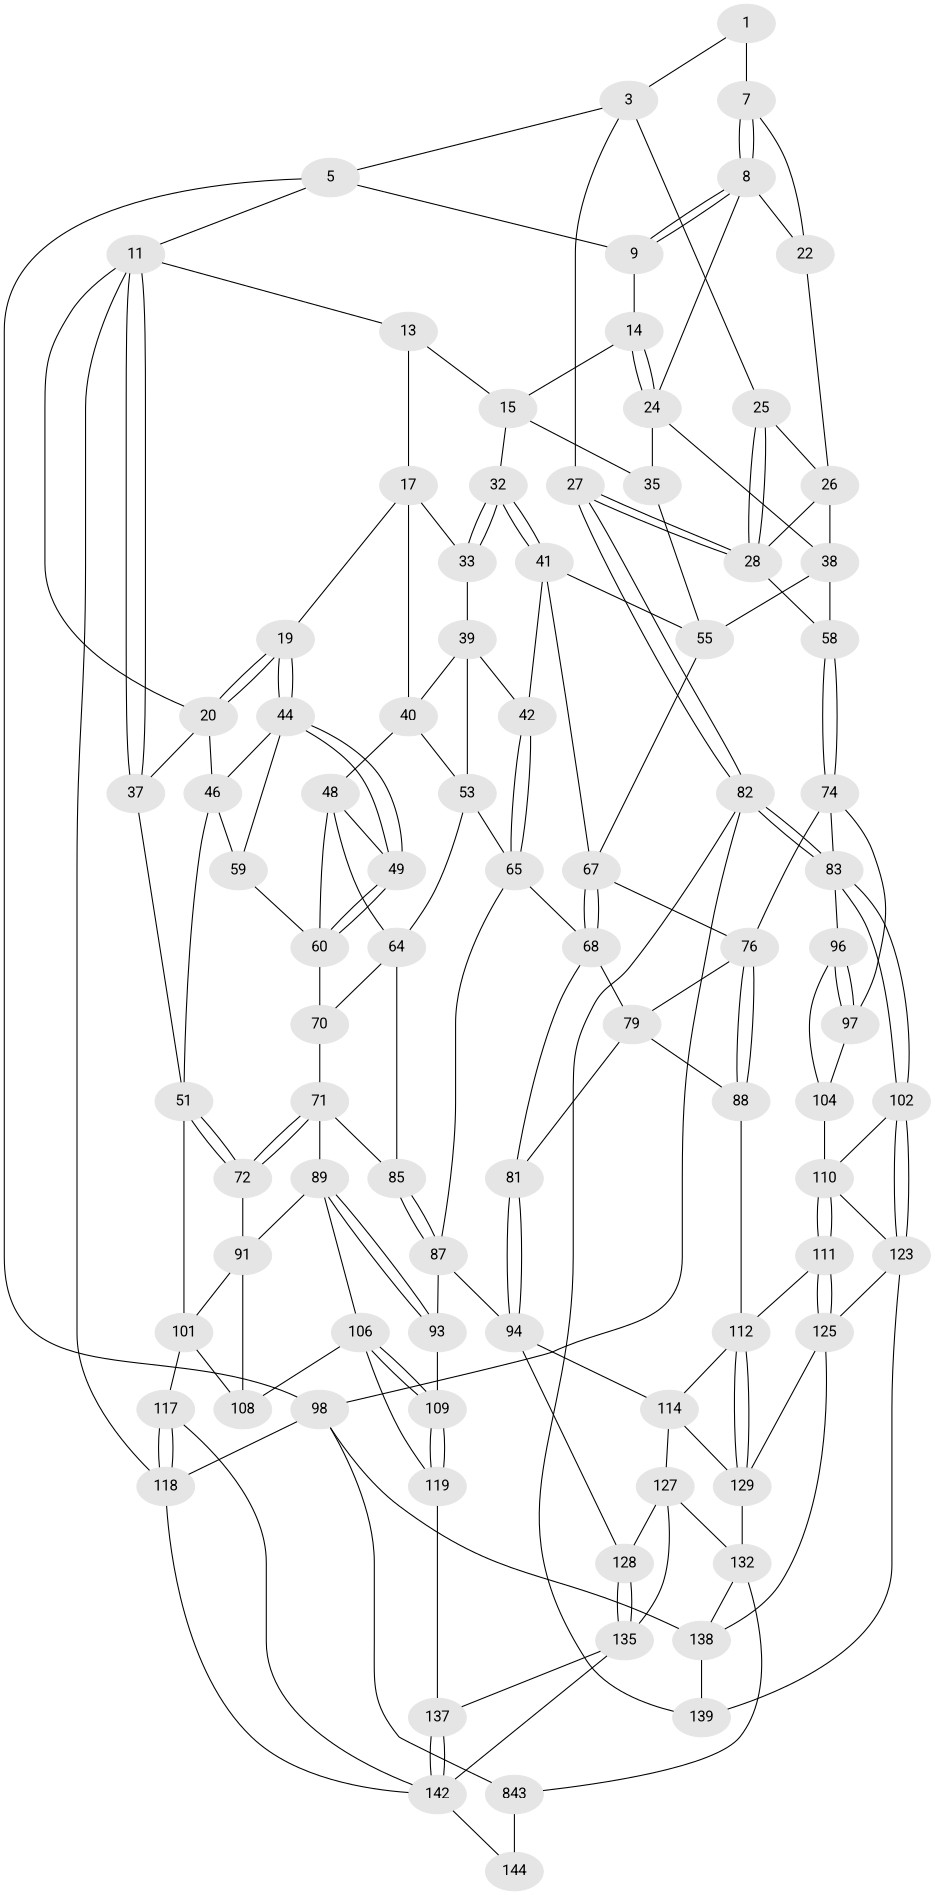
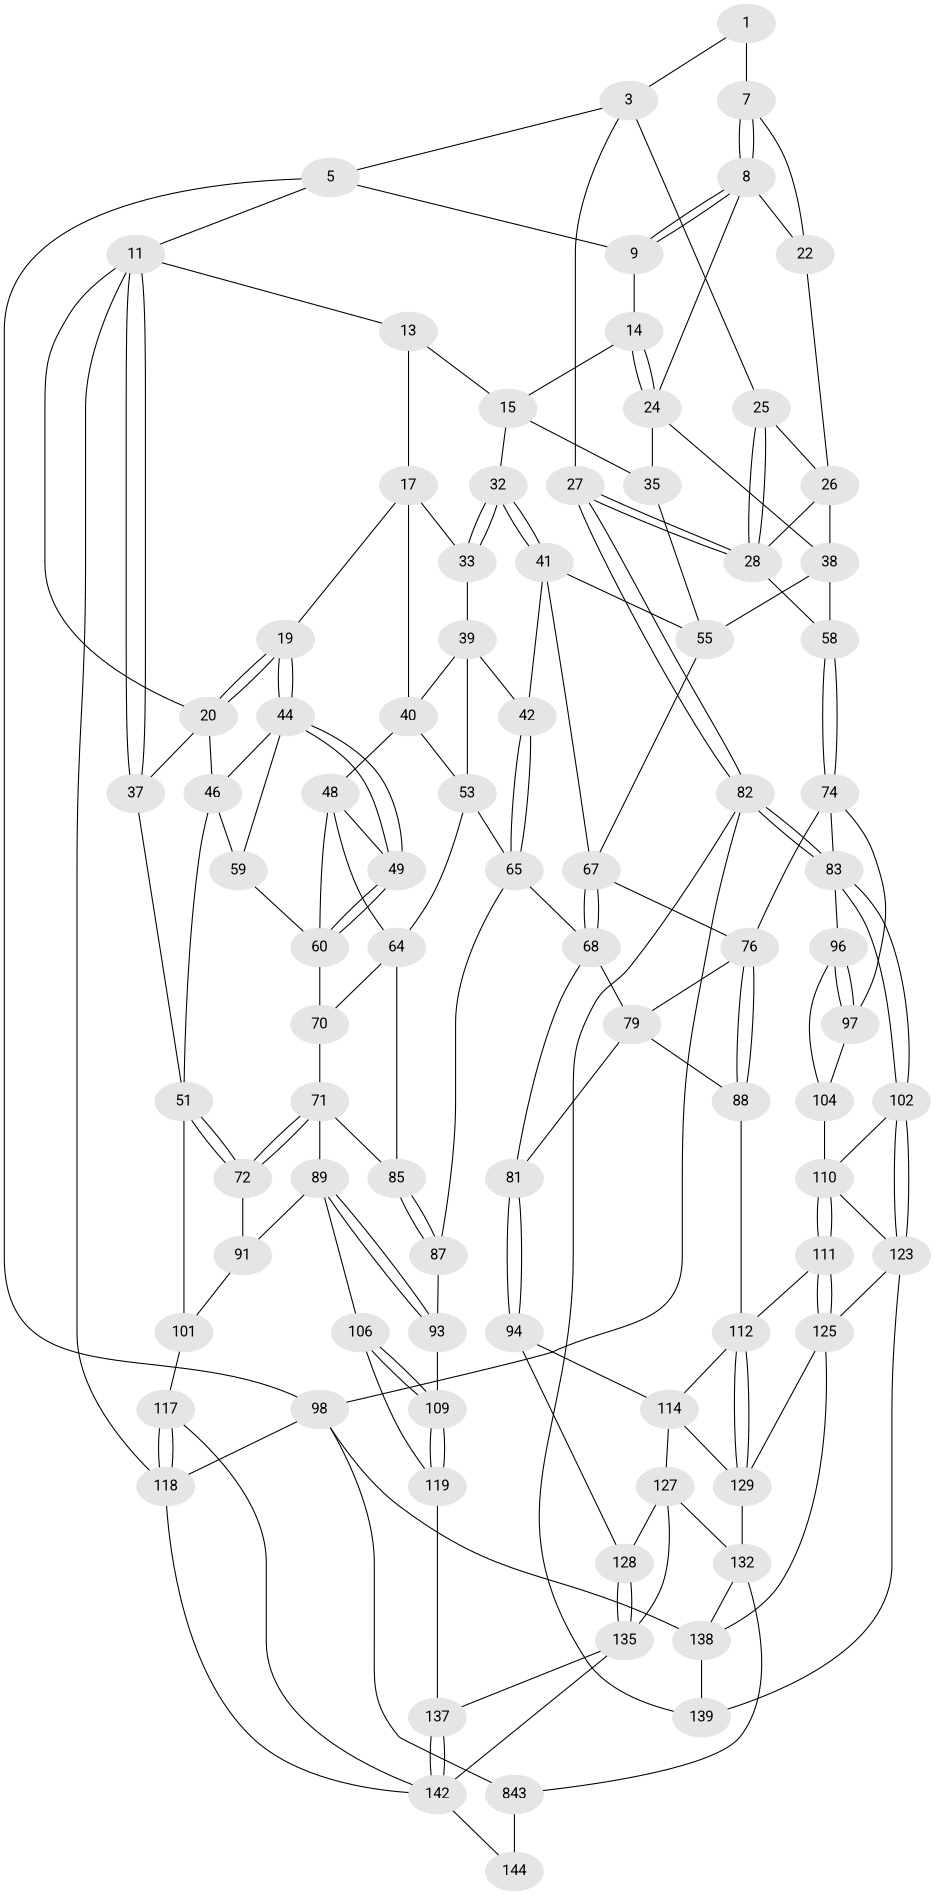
(476, 1294) -> none
(243, 1410) -> none
